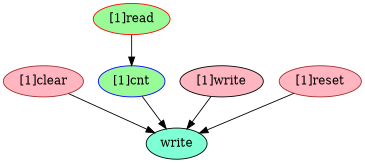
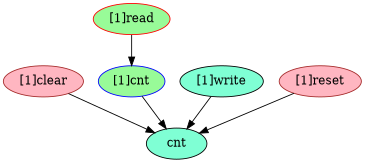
(222, 81) -> (222, 81)
(177, 144) -> (177, 144)
